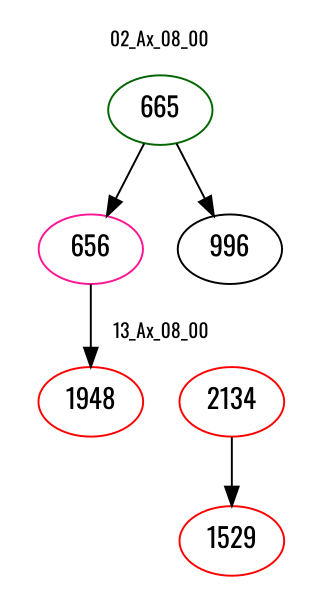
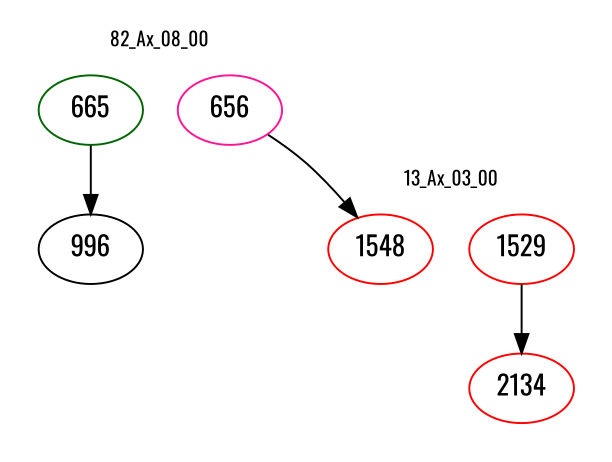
(160, 42) -> (160, 42)
(130, 171) -> none
(161, 333) -> (451, 181)
(91, 402) -> (381, 249)
(232, 462) -> (522, 309)
